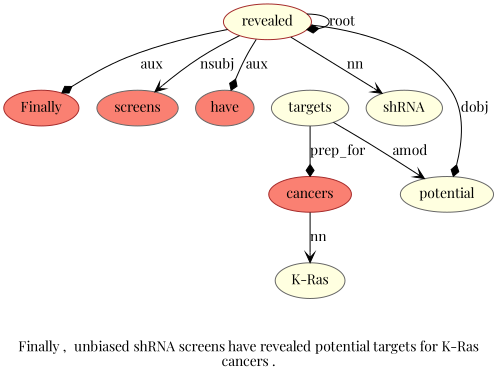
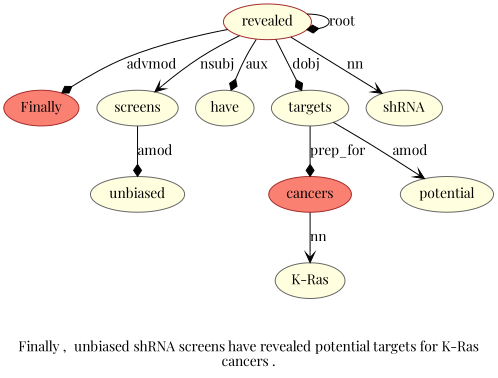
(422, 61) -> (286, 60)
(152, 65) -> (152, 65)
(138, 108) -> (138, 108)
(225, 108) -> (225, 108)
none -> (138, 194)
